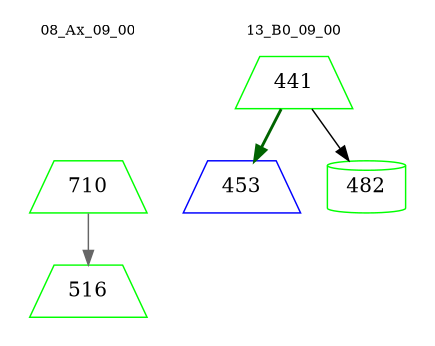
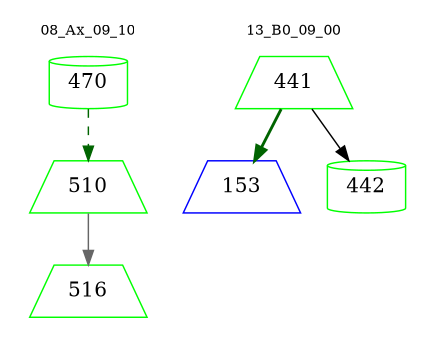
(88, 31) -> (88, 31)
none -> (88, 83)
(88, 187) -> (88, 187)
(242, 187) -> (242, 187)
(366, 187) -> (366, 187)
